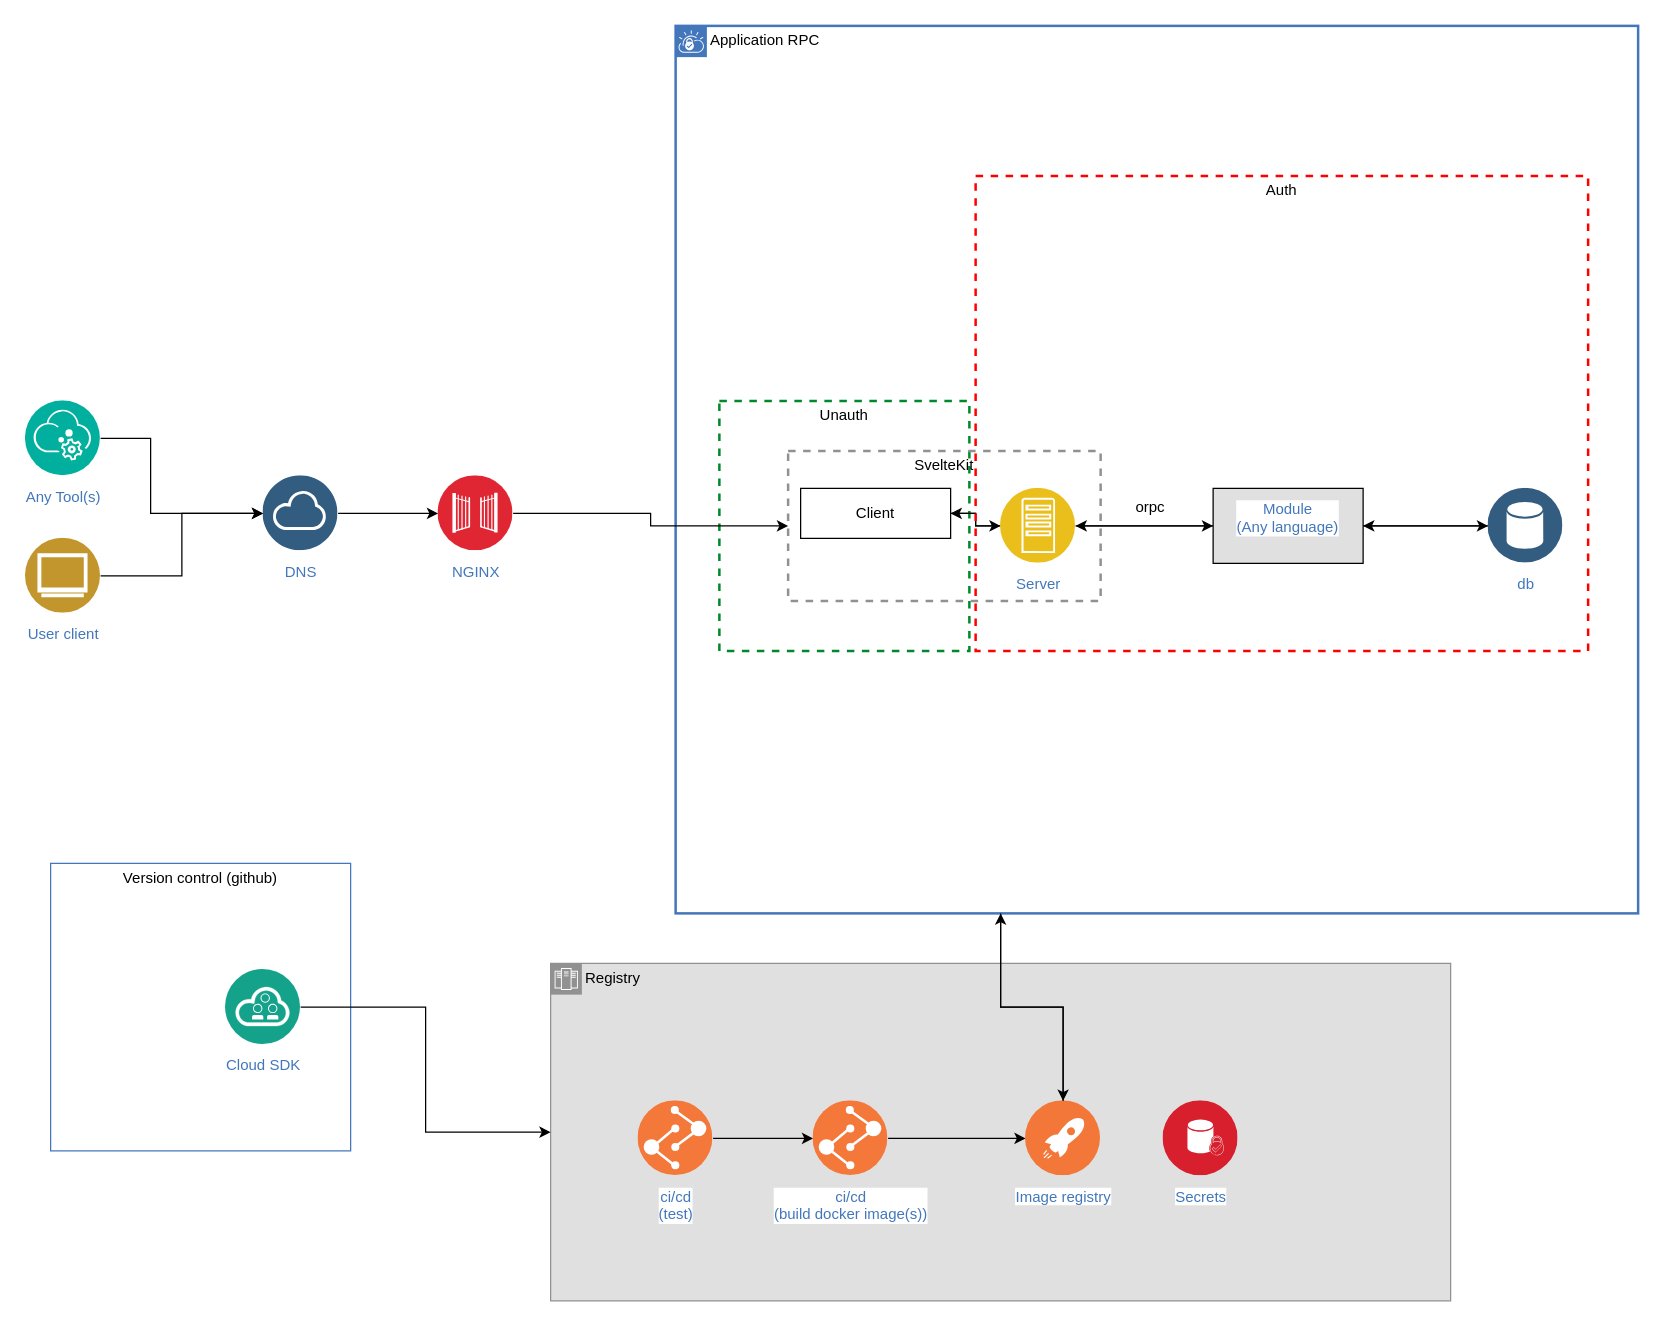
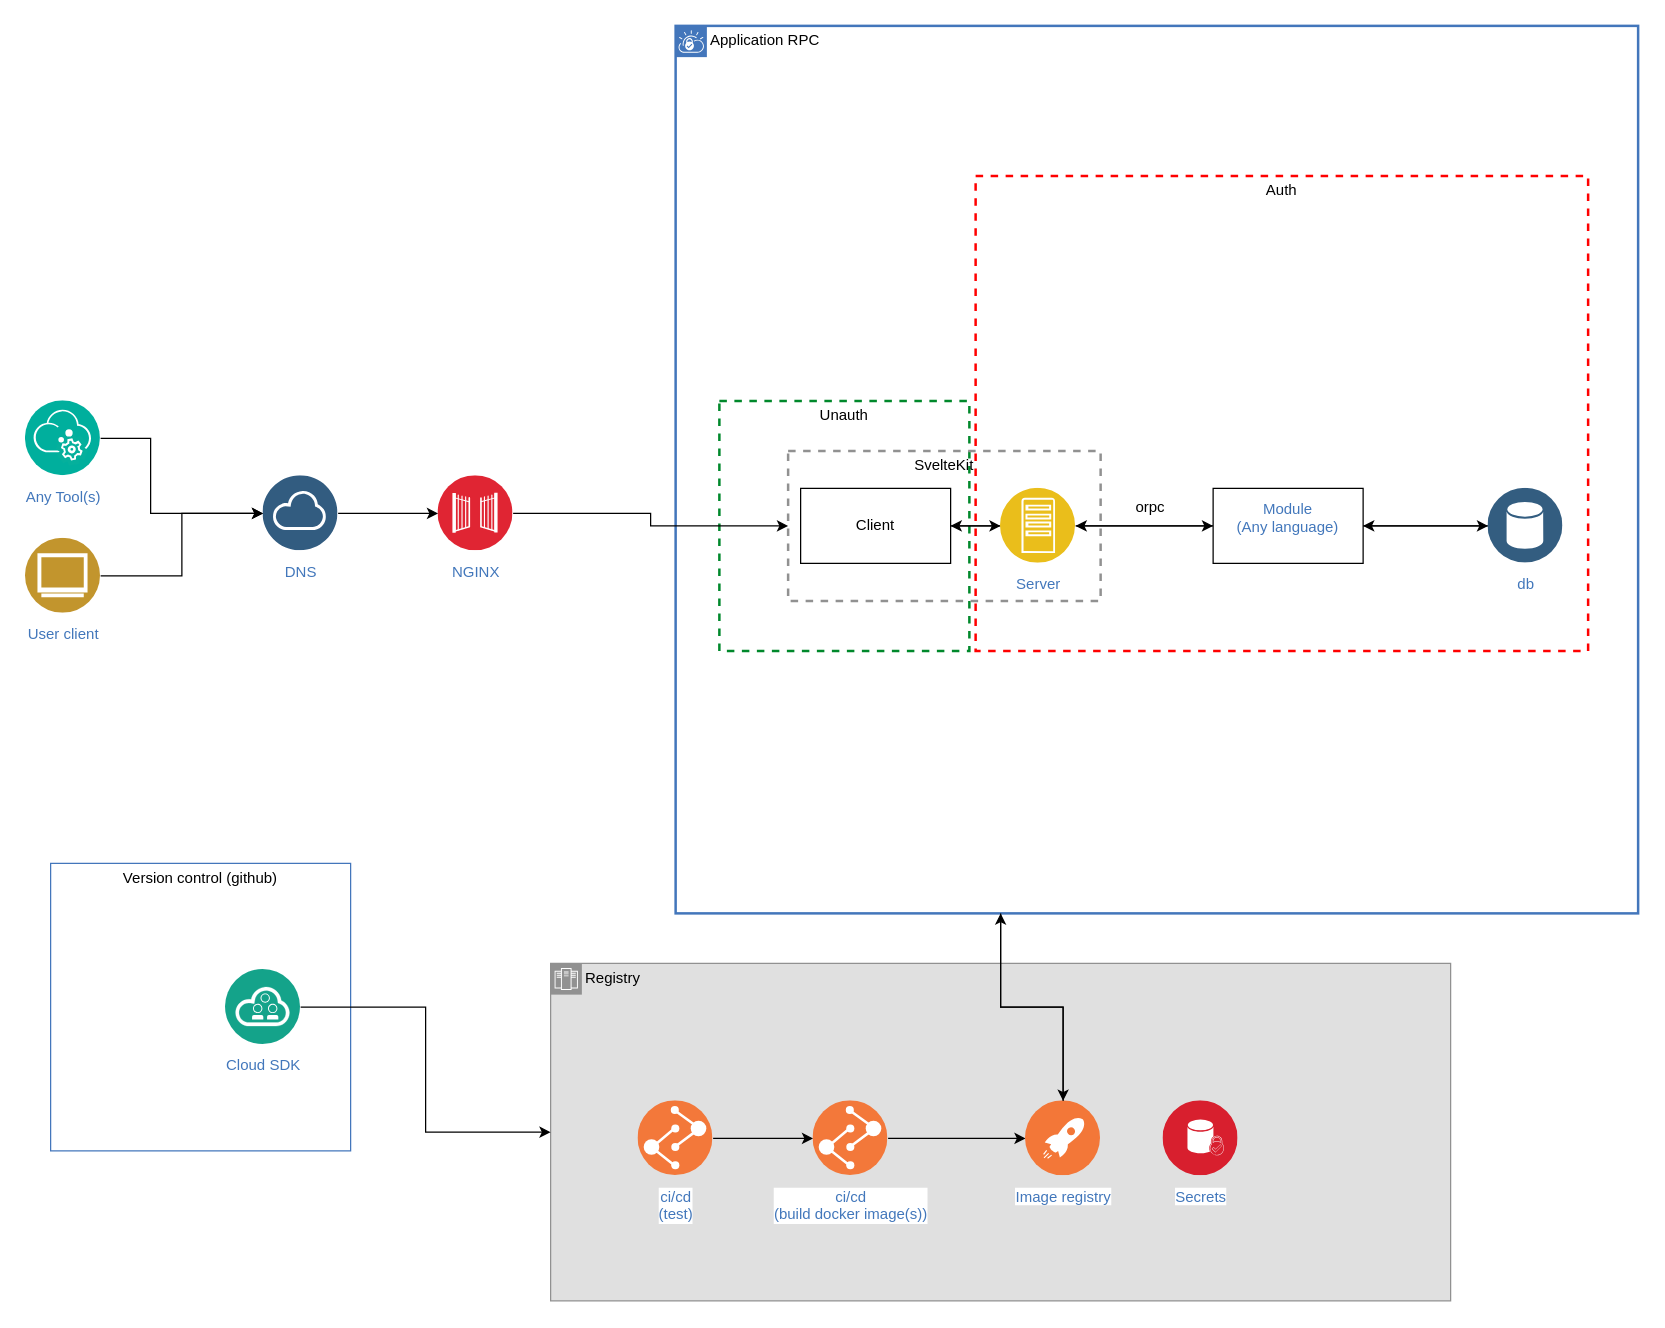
(876, 513) -> (876, 526)
(1288, 526) -> (1288, 526)
